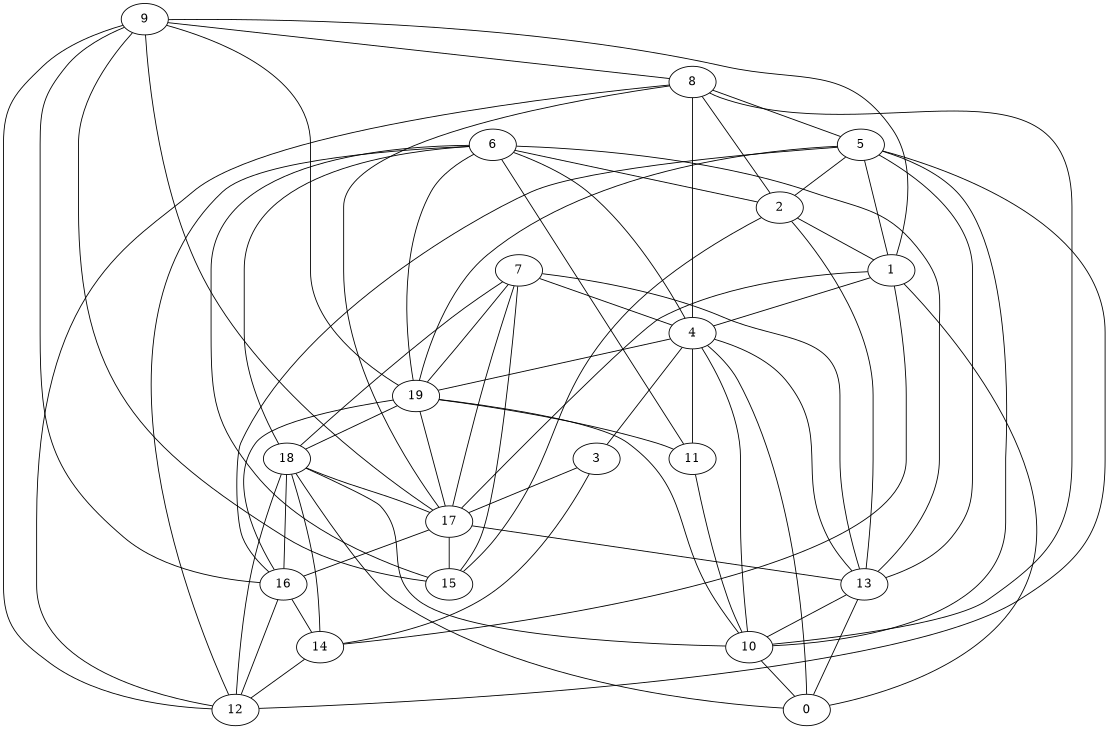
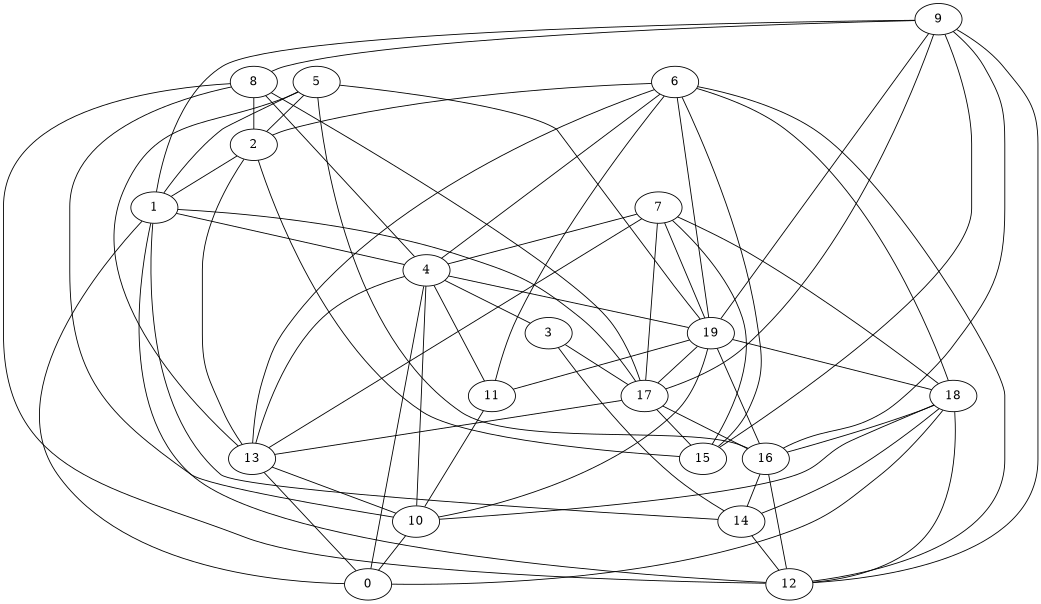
(786, 117) -> none
(1006, 453) -> none
(368, 490) -> none
(943, 631) -> (342, 532)
